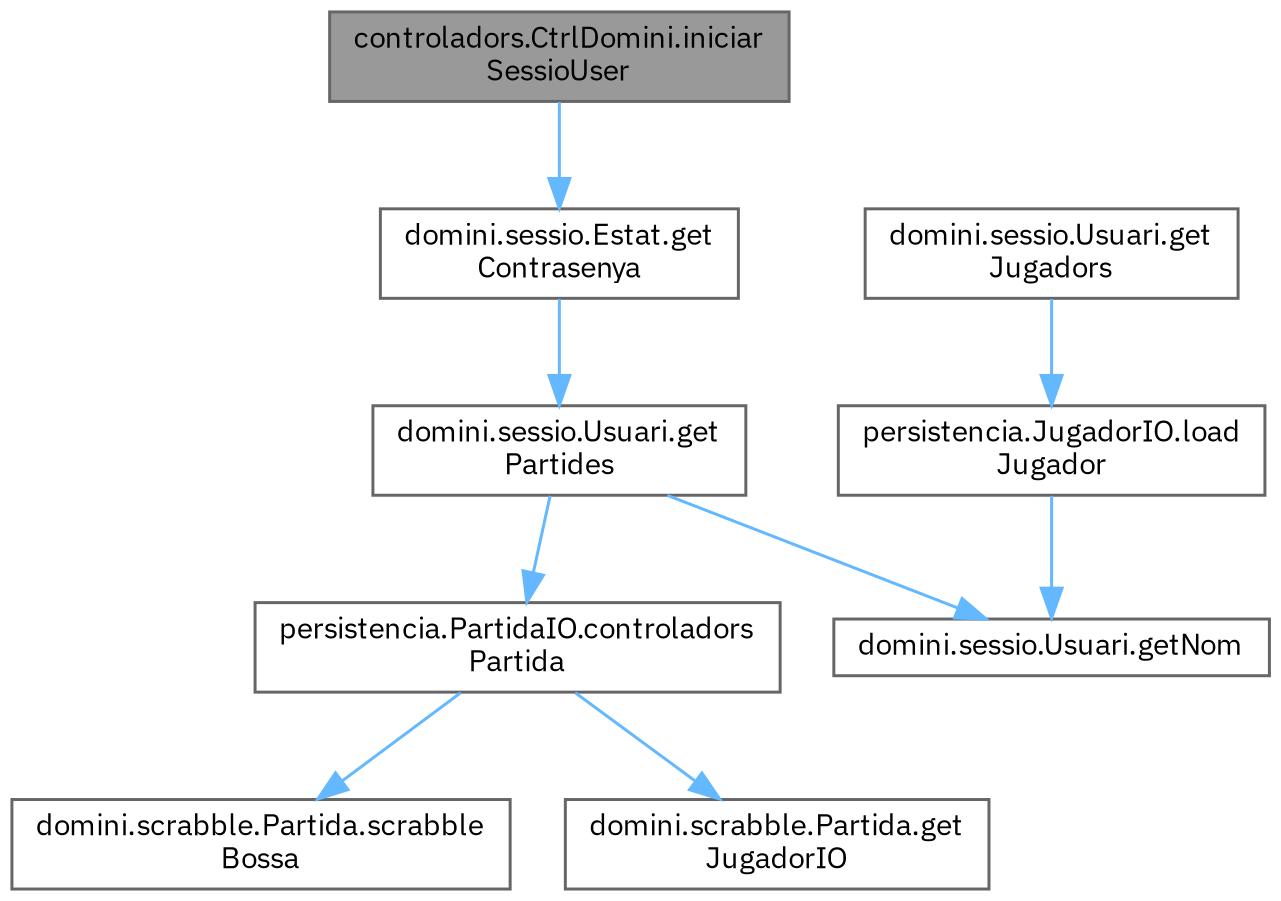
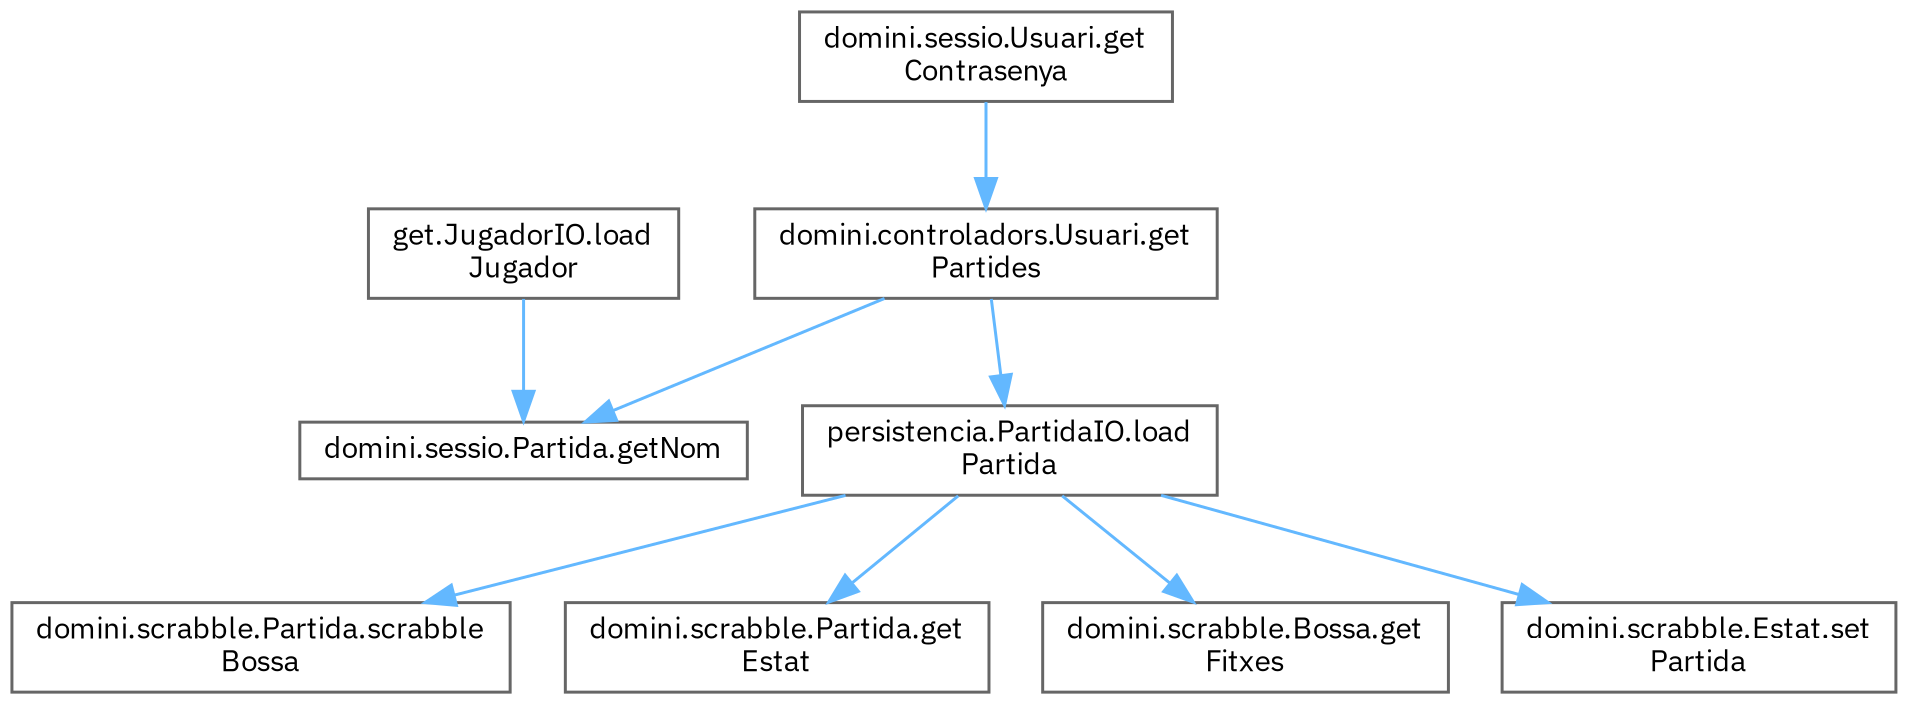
(559, 57) -> none
(559, 254) -> (986, 57)
(1052, 254) -> none
(559, 450) -> (986, 254)
(1052, 450) -> (524, 254)
(518, 647) -> (1010, 450)
(1052, 647) -> (524, 450)
none -> (1246, 647)
none -> (1699, 647)
(777, 844) -> (777, 647)
